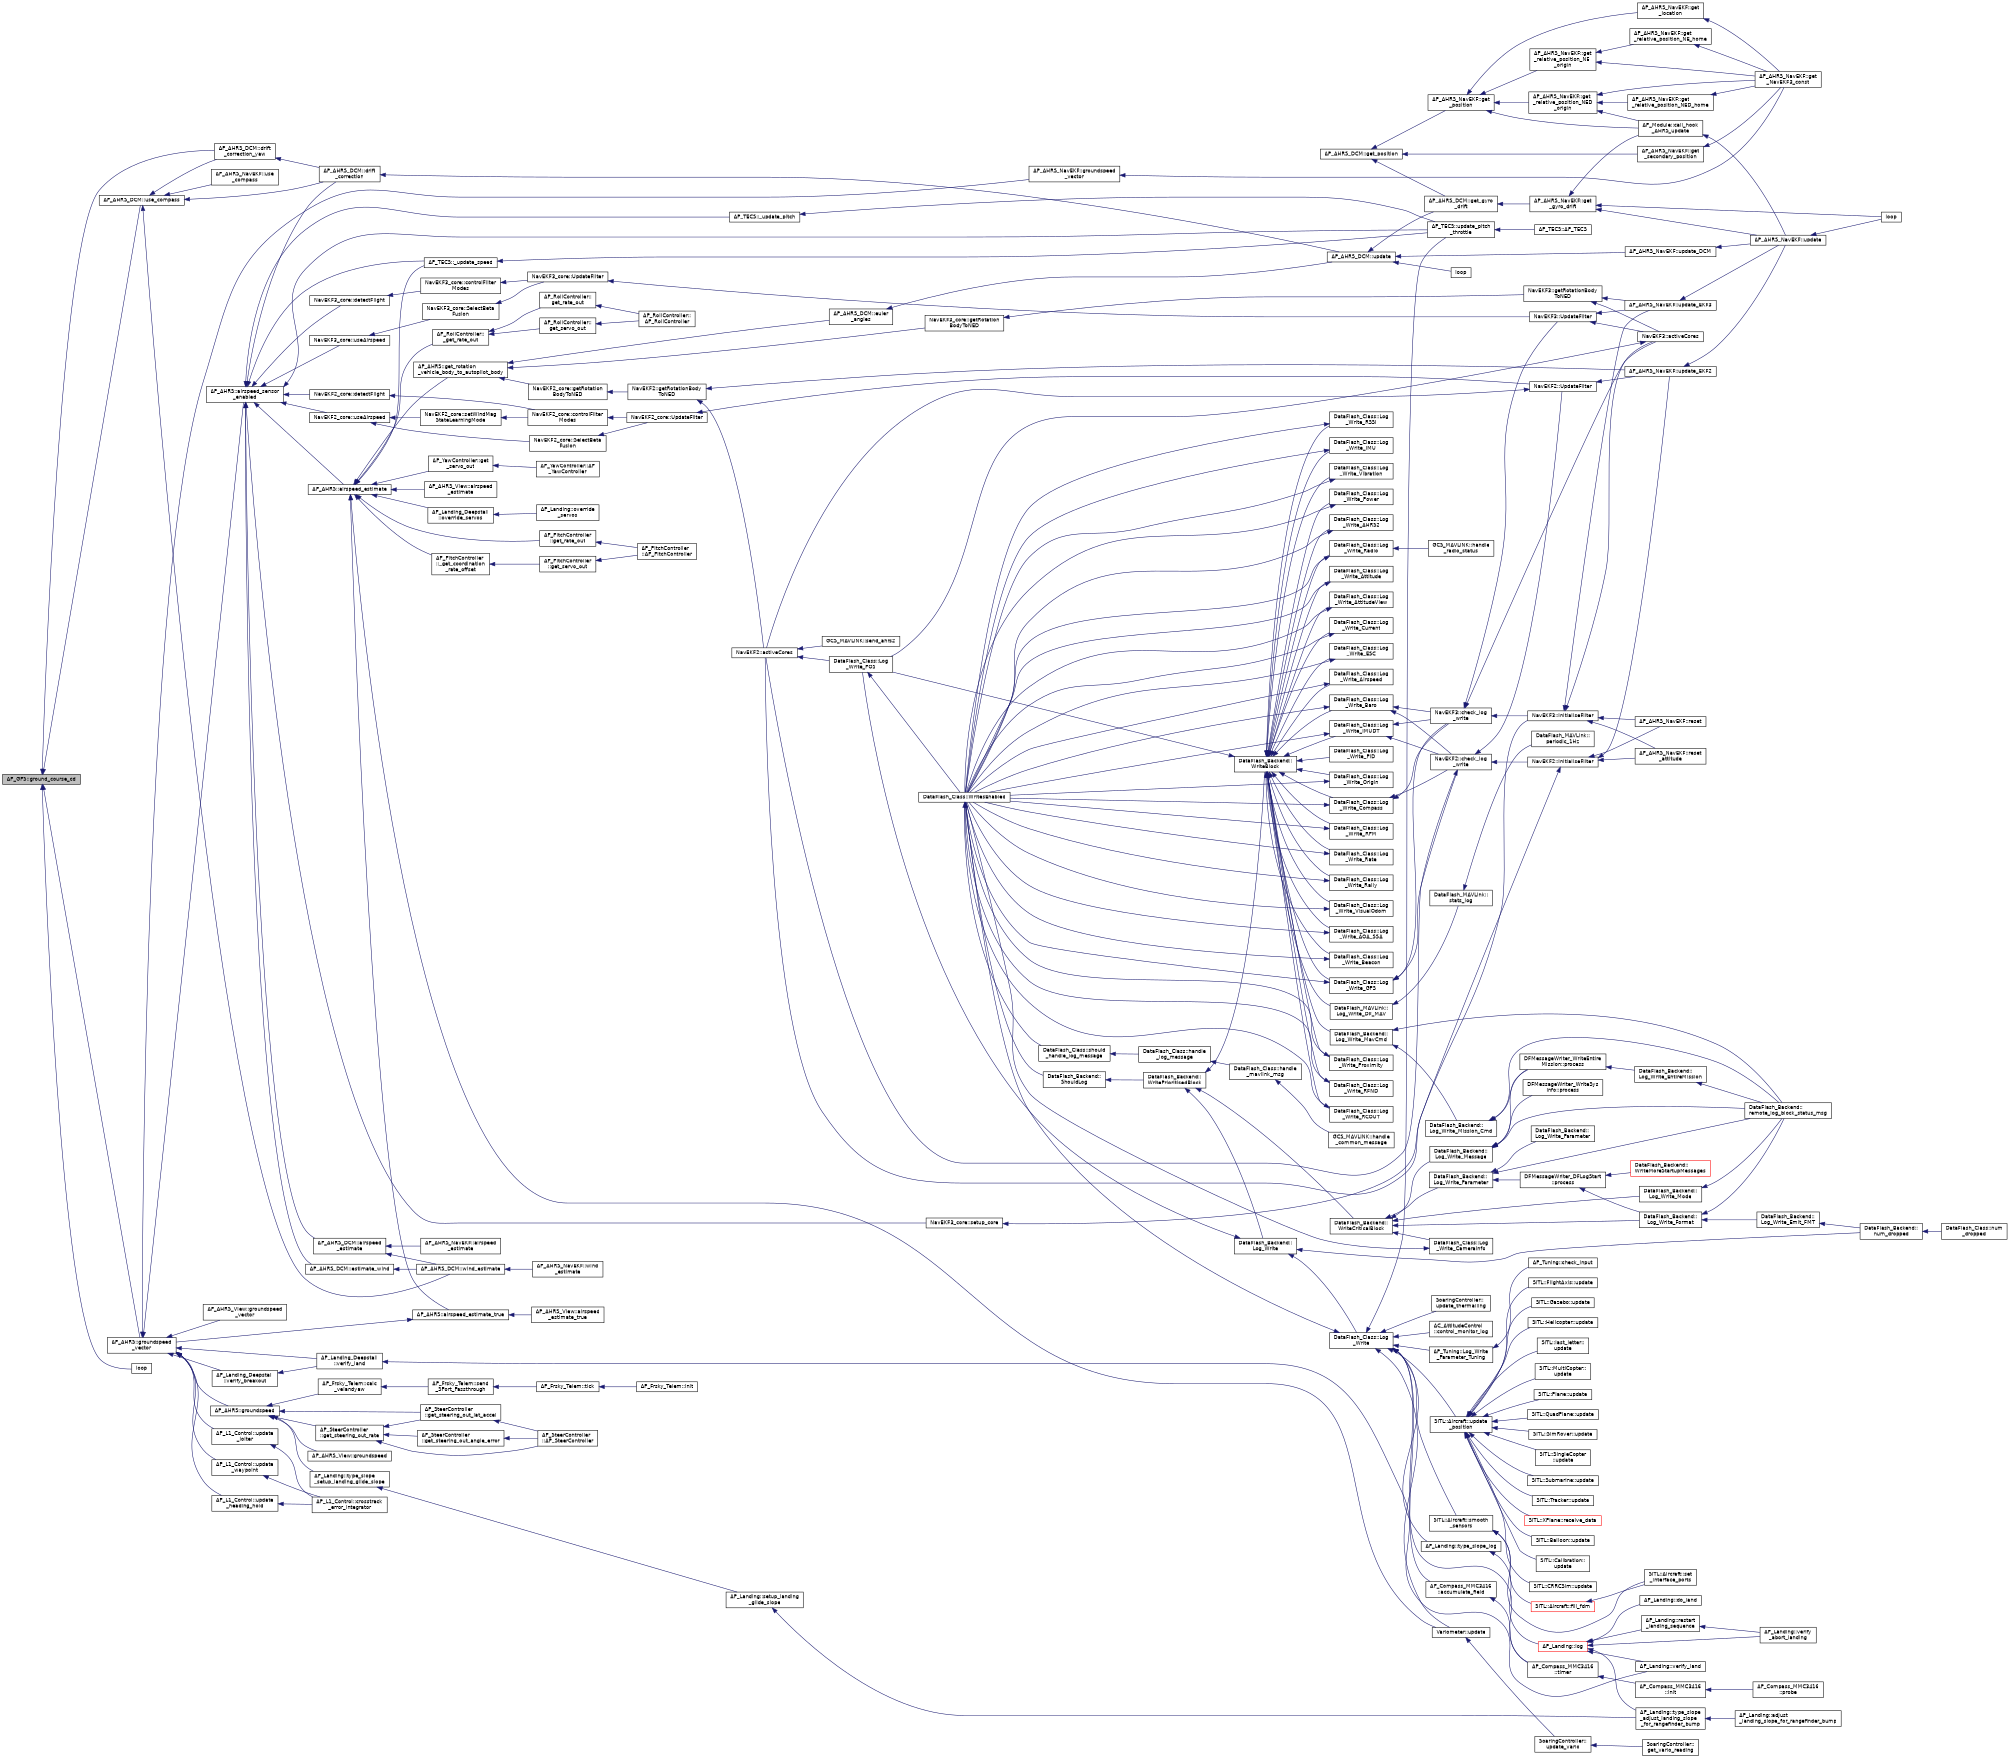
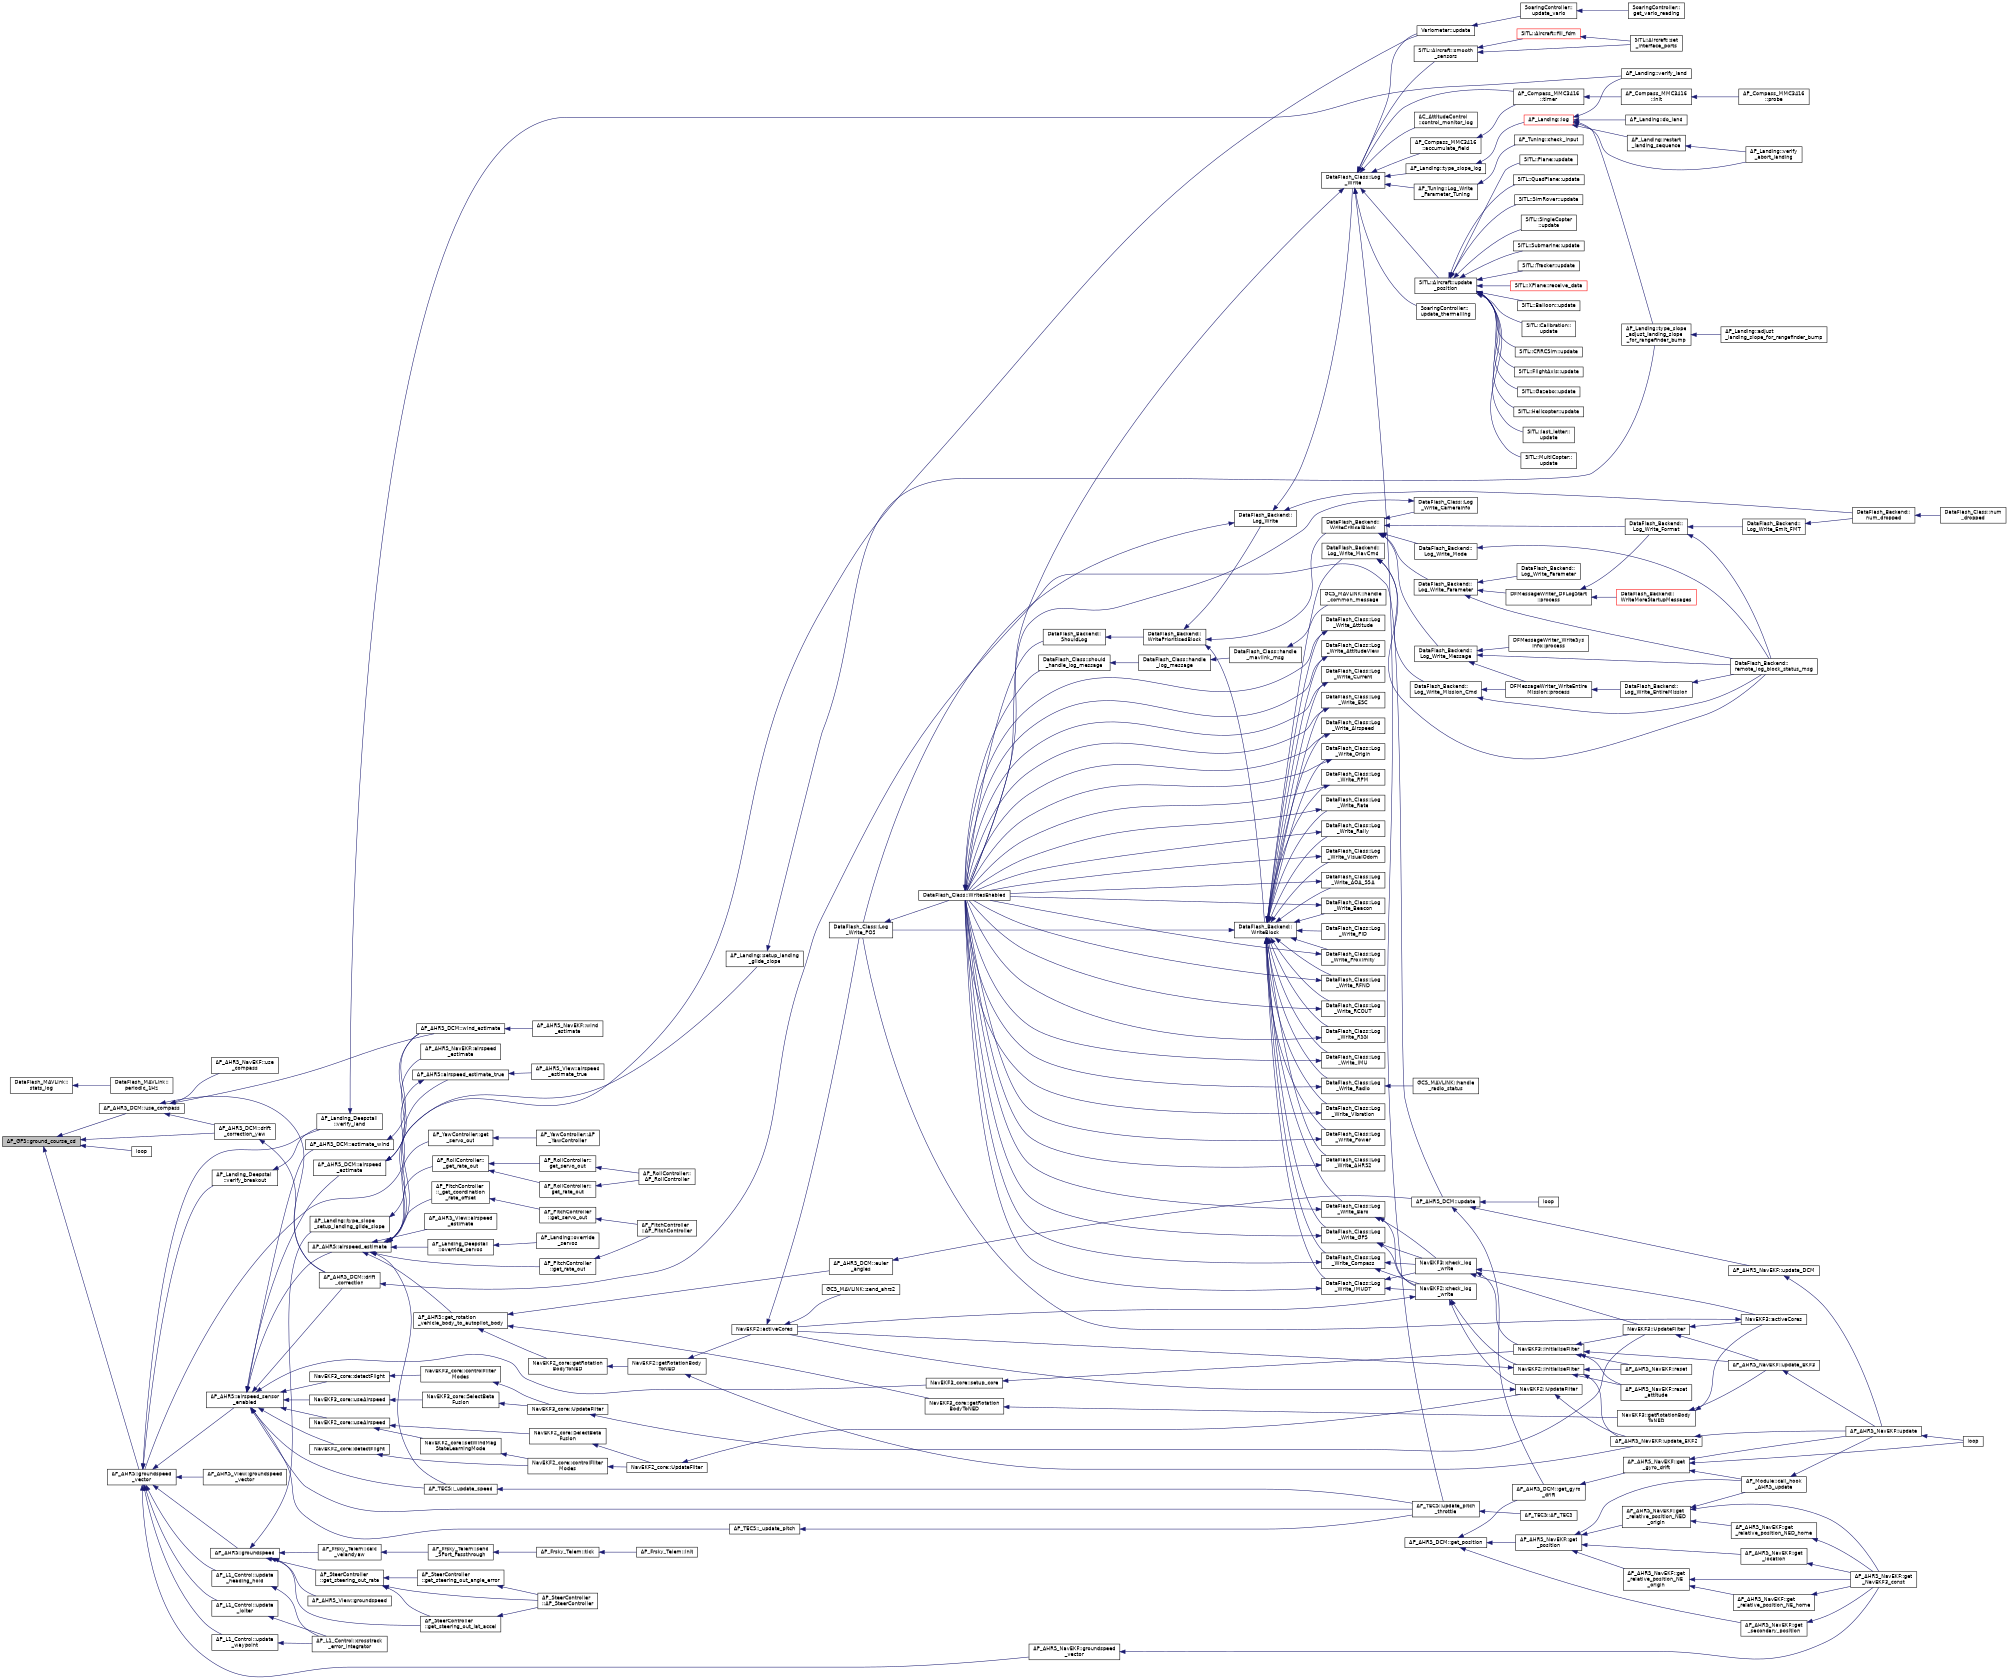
(1609, 518) -> (1605, 1339)
(1361, 1011) -> none
